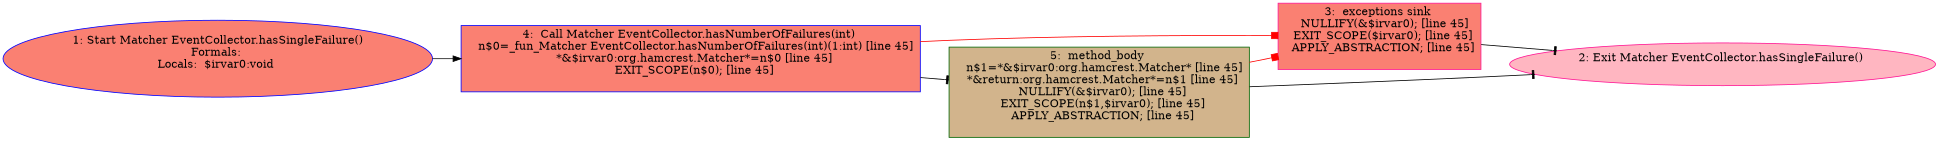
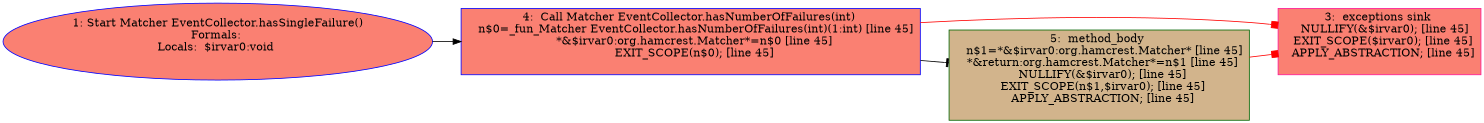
(1723, 64) -> none
